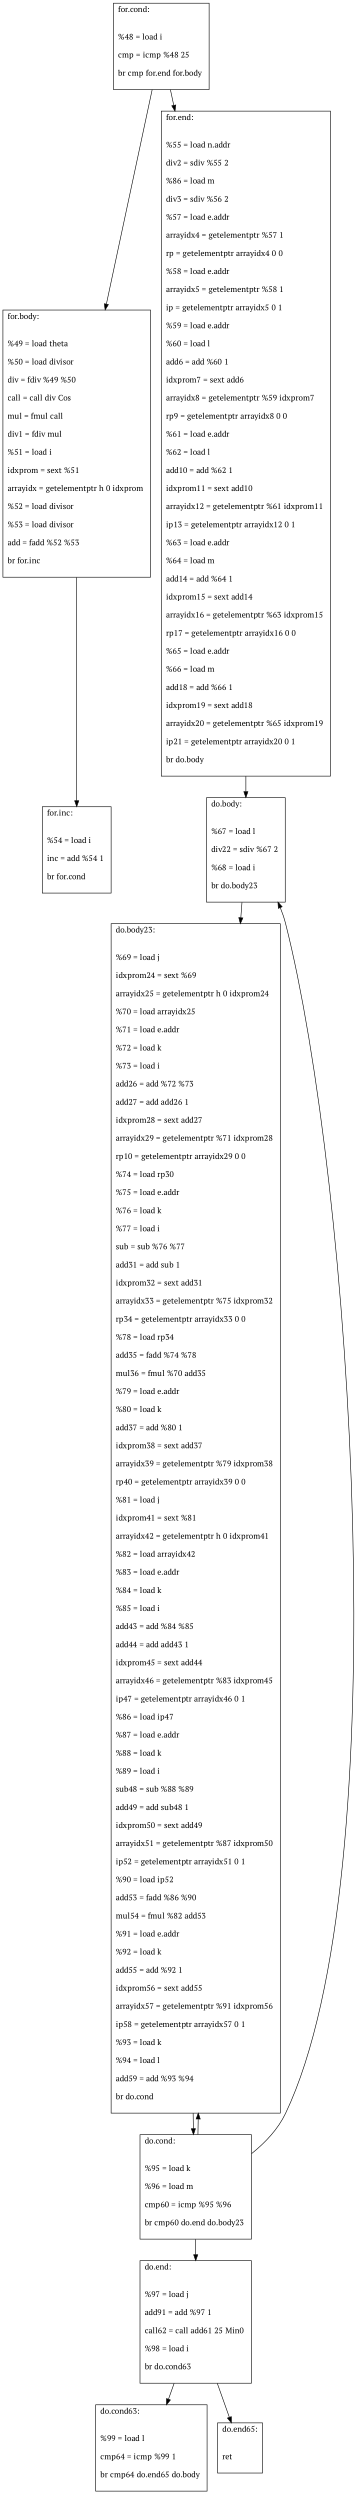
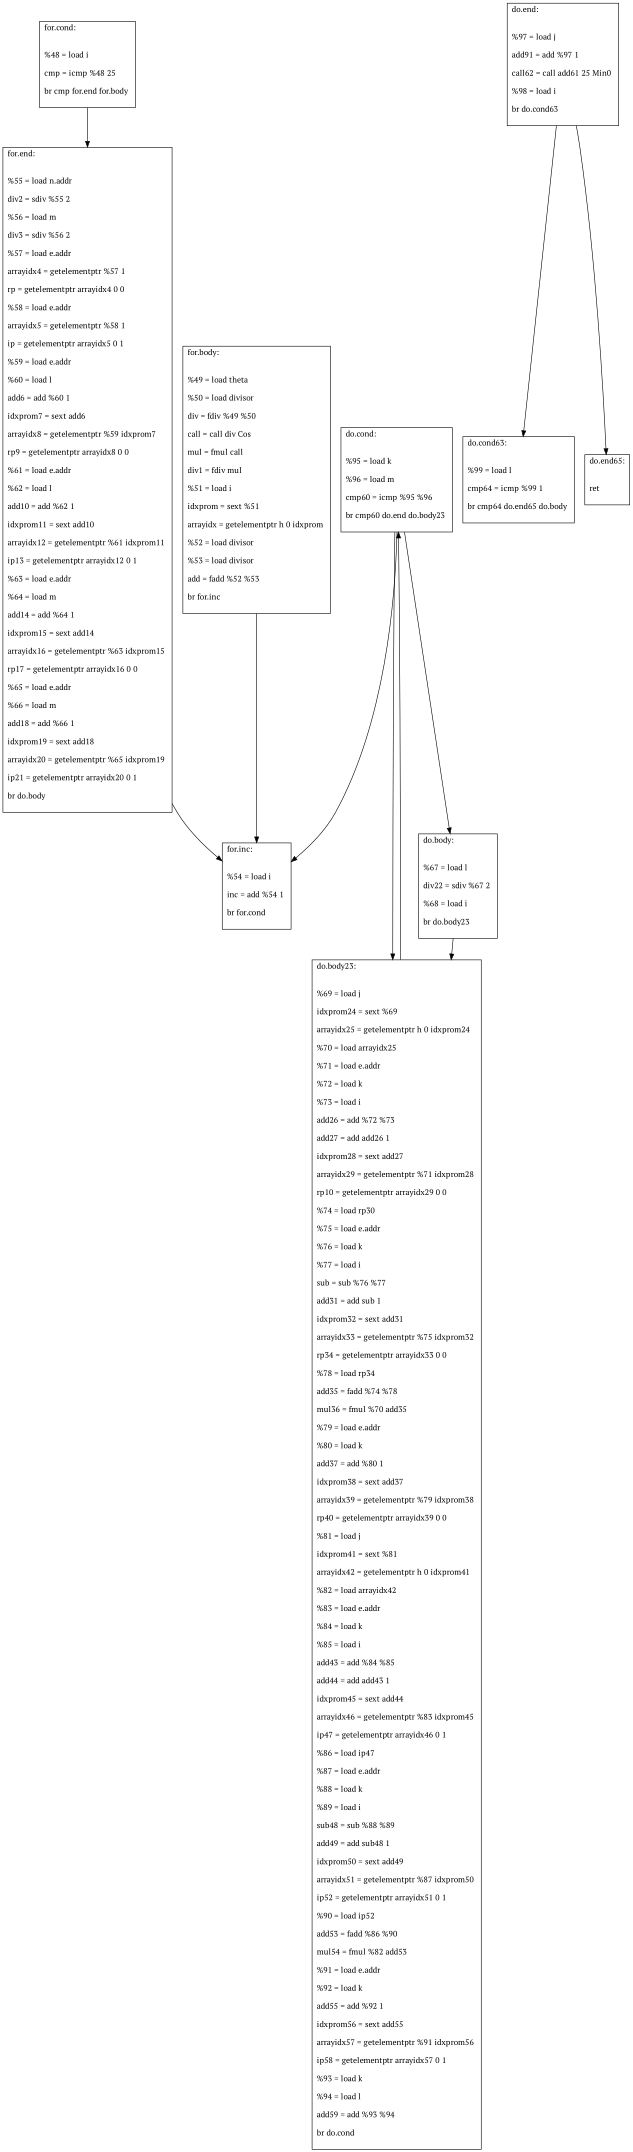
(192, 181) -> (33, 217)
(129, 197) -> none
(246, 784) -> (192, 833)
(196, 2247) -> (375, 705)
